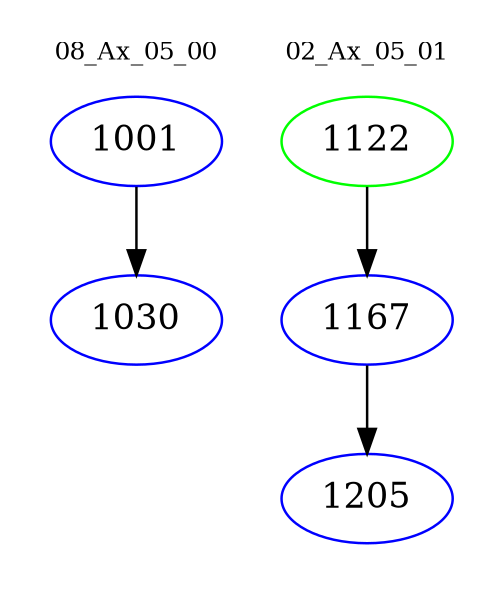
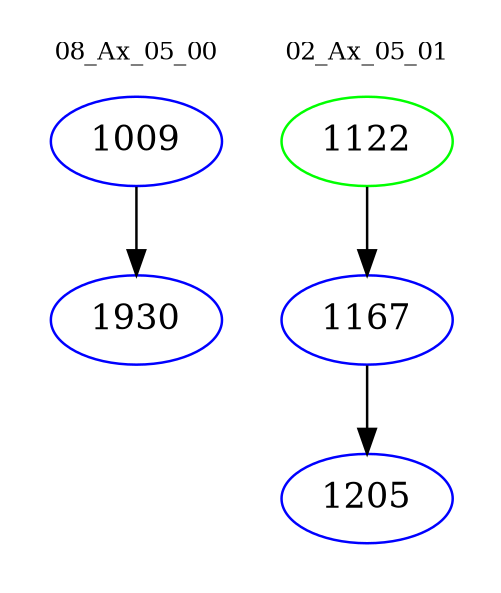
(136, 141) -> (136, 141)
(136, 320) -> (136, 320)
